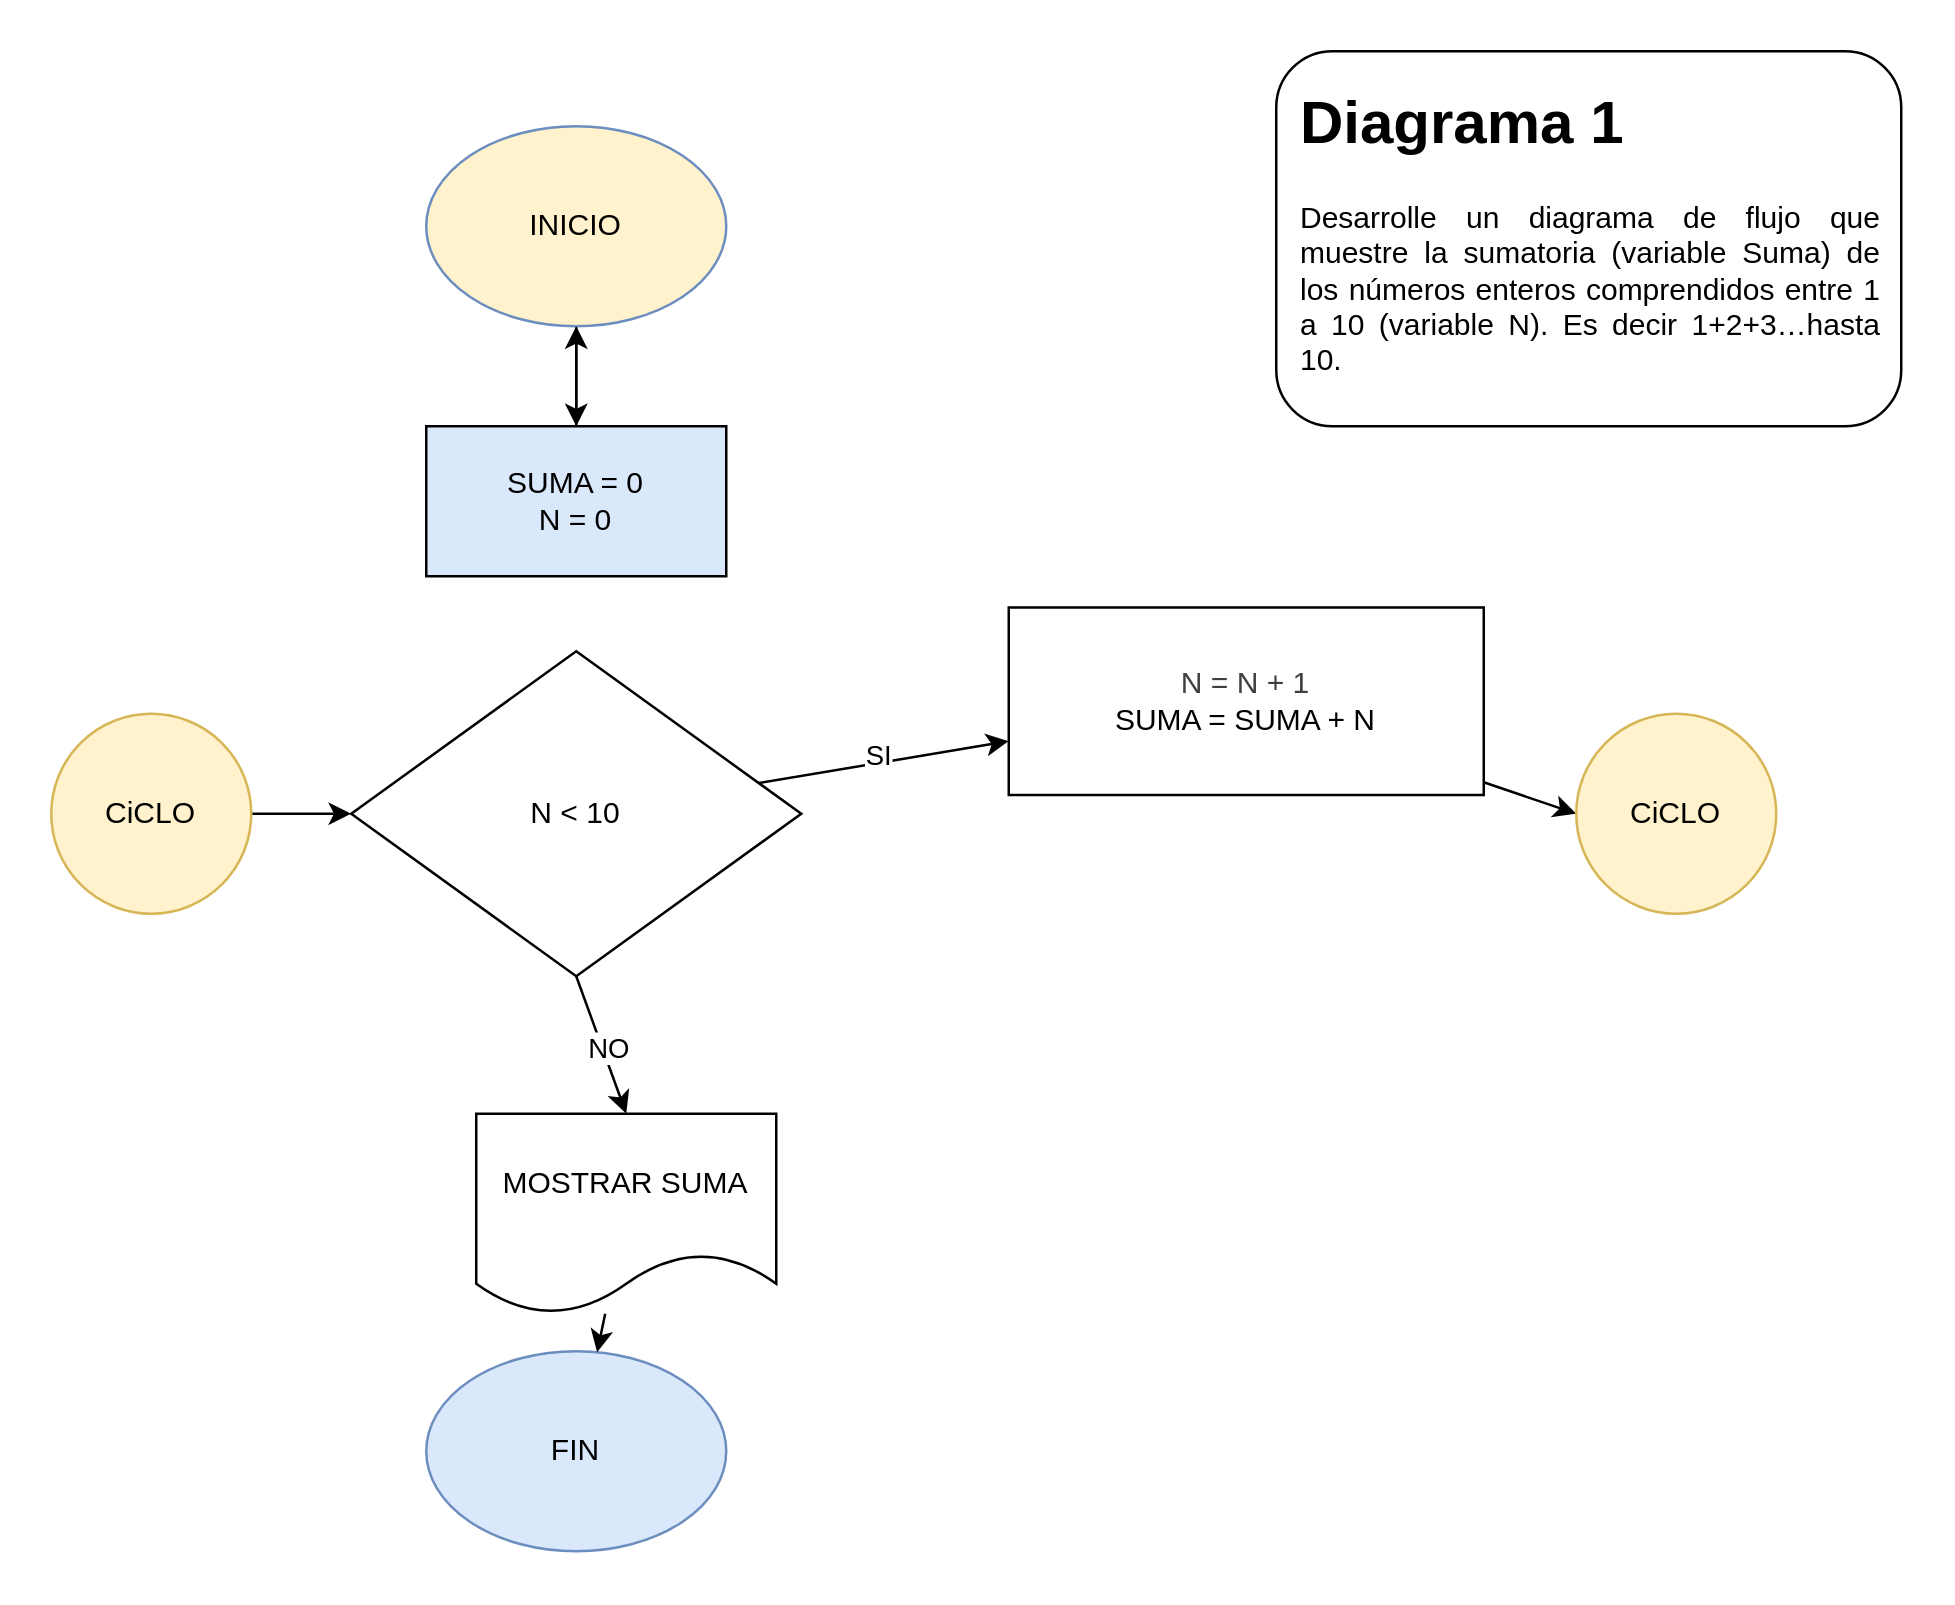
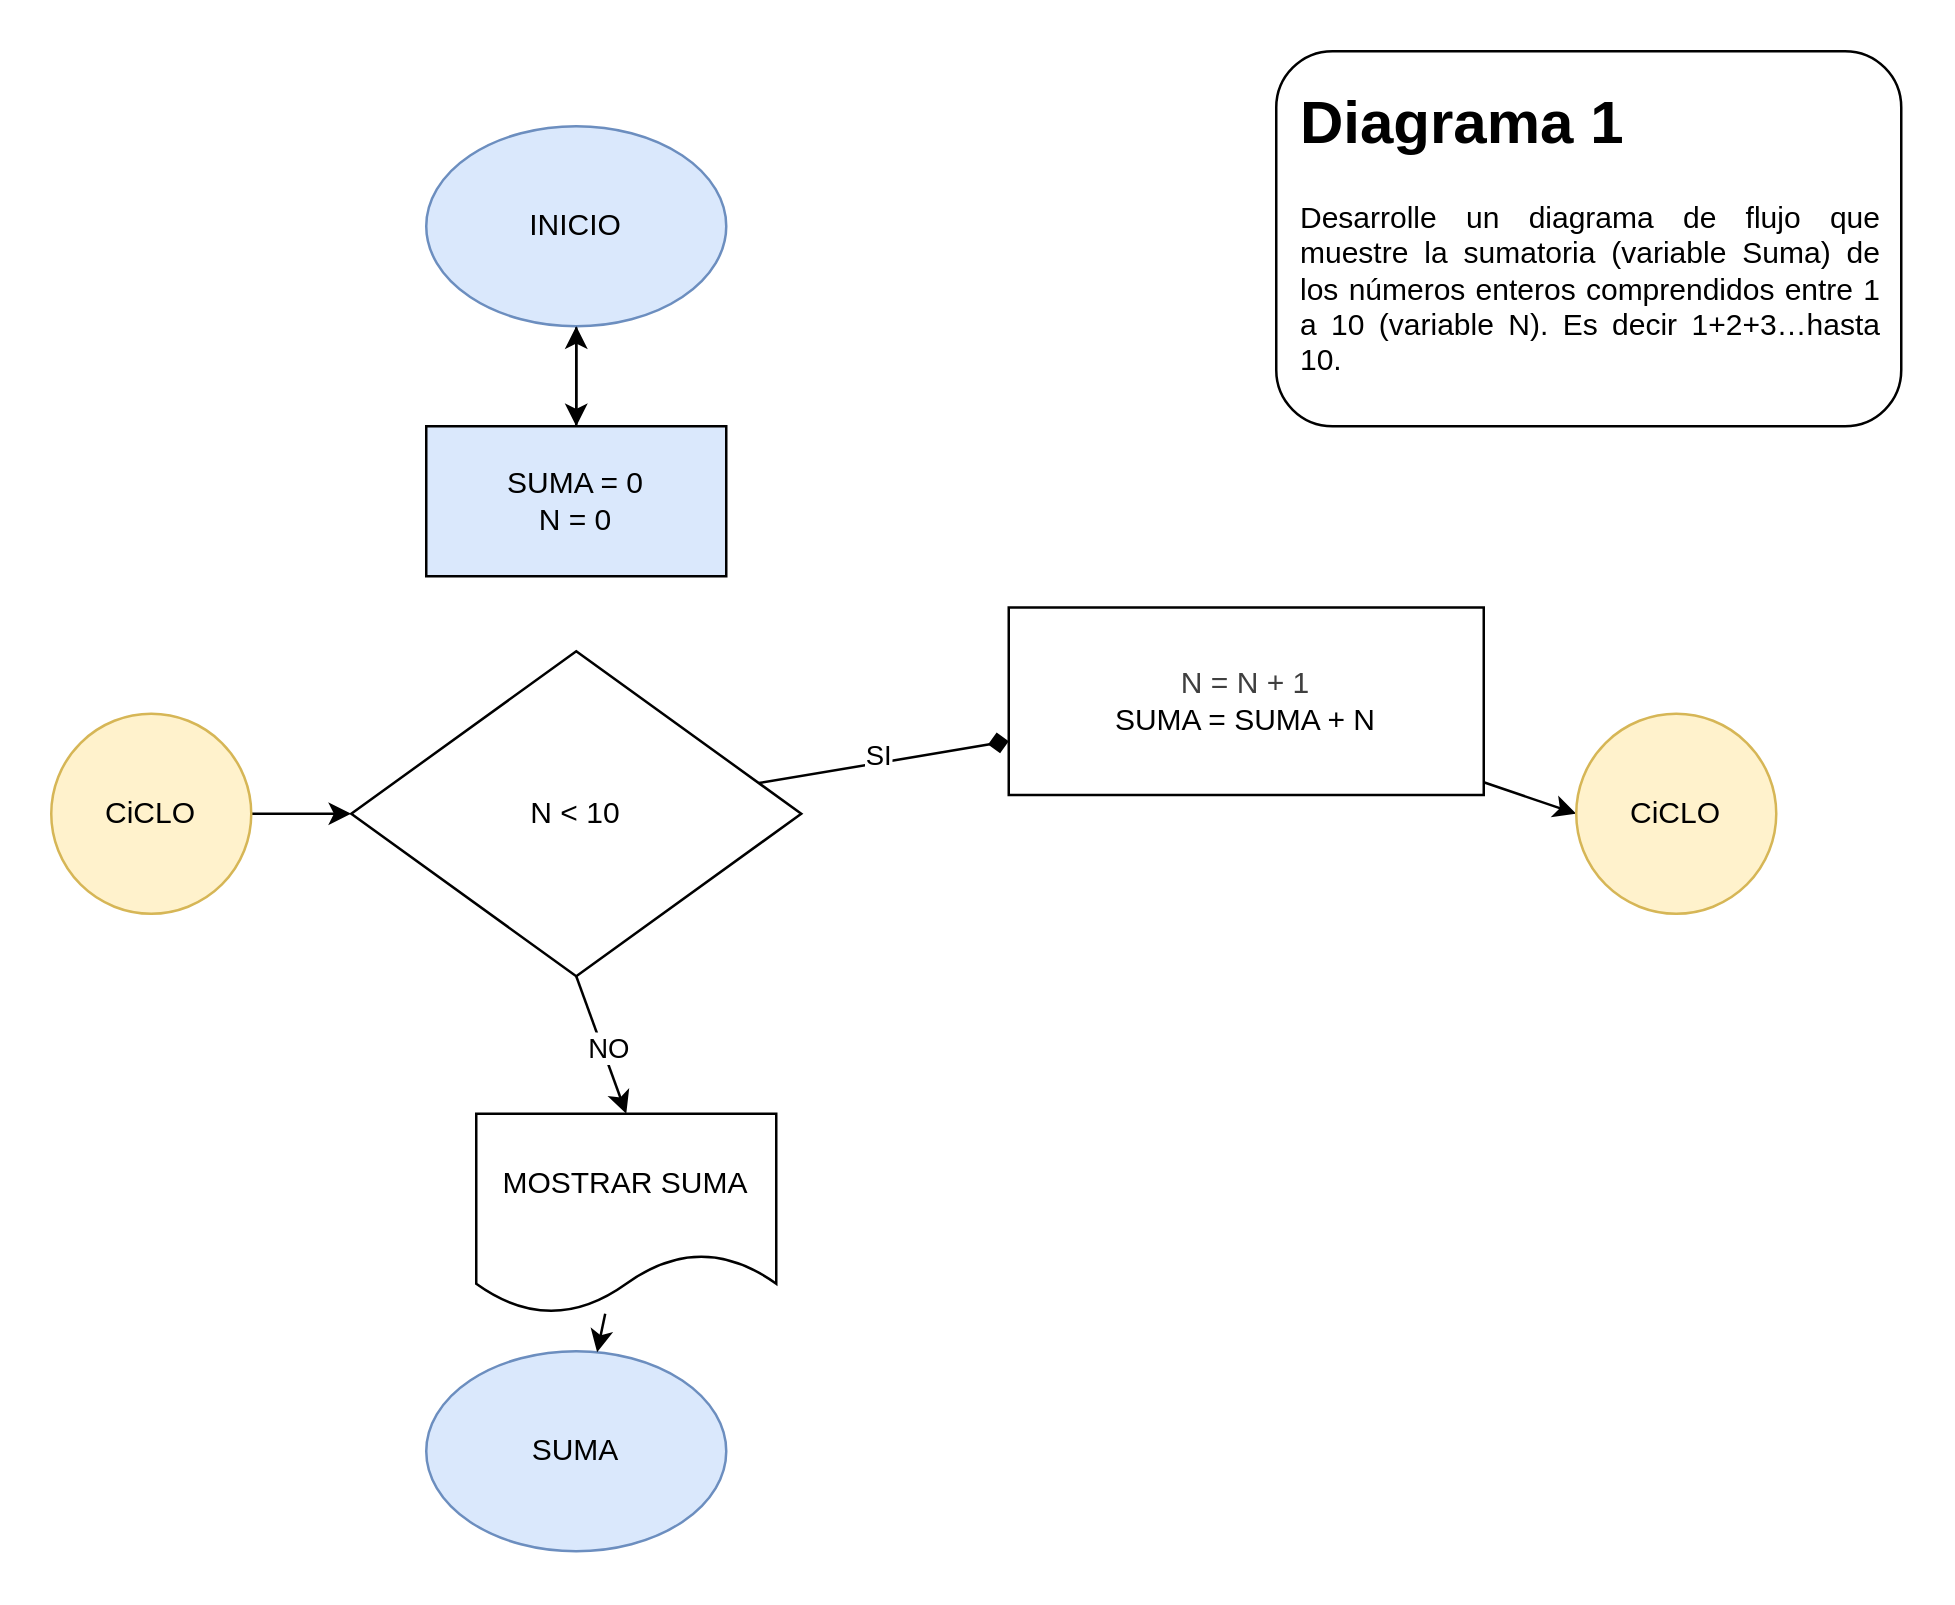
(576, 226) -> (576, 226)
(990, 744) -> (989, 744)
(576, 1451) -> (576, 1451)
